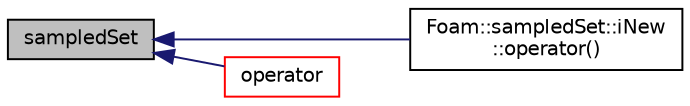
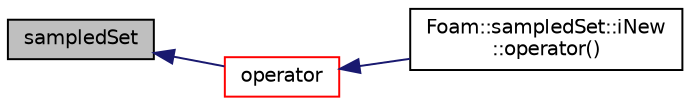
(292, 39) -> (385, 62)
